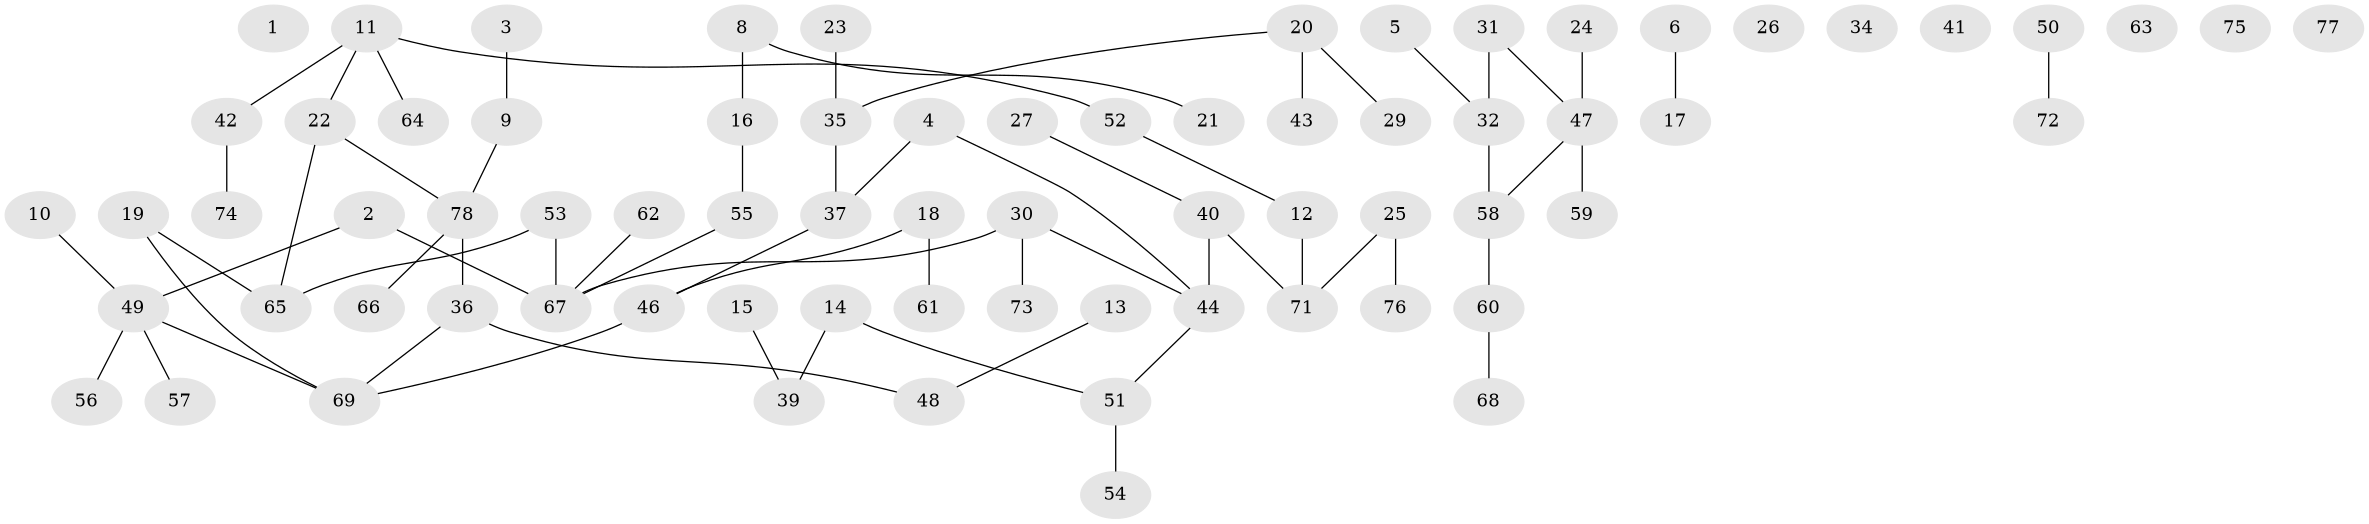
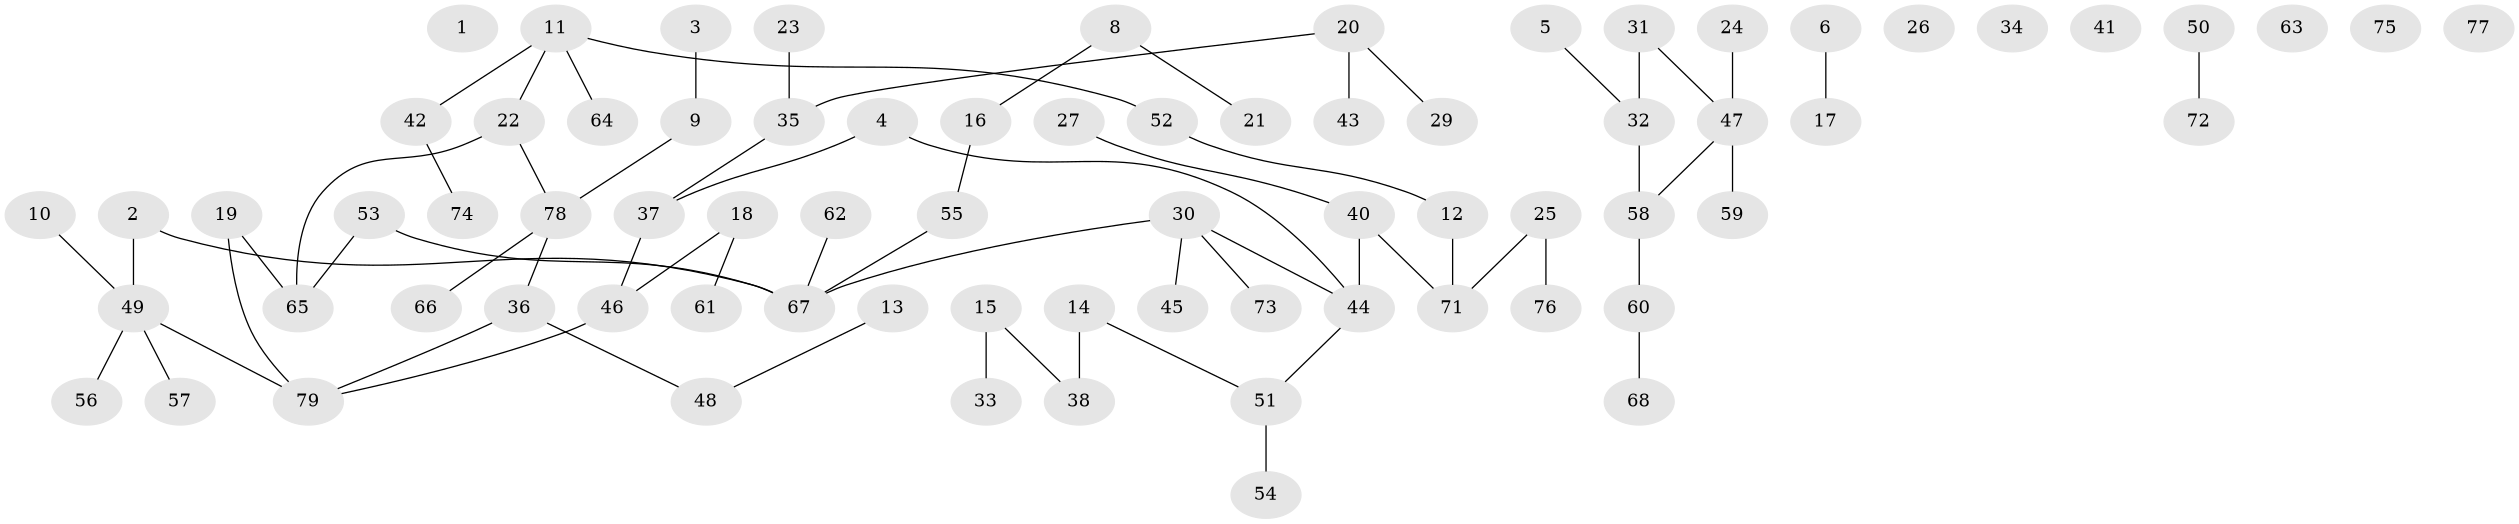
none -> (1173, 308)
(345, 402) -> (308, 402)
(789, 402) -> (1079, 402)
none -> (986, 402)
